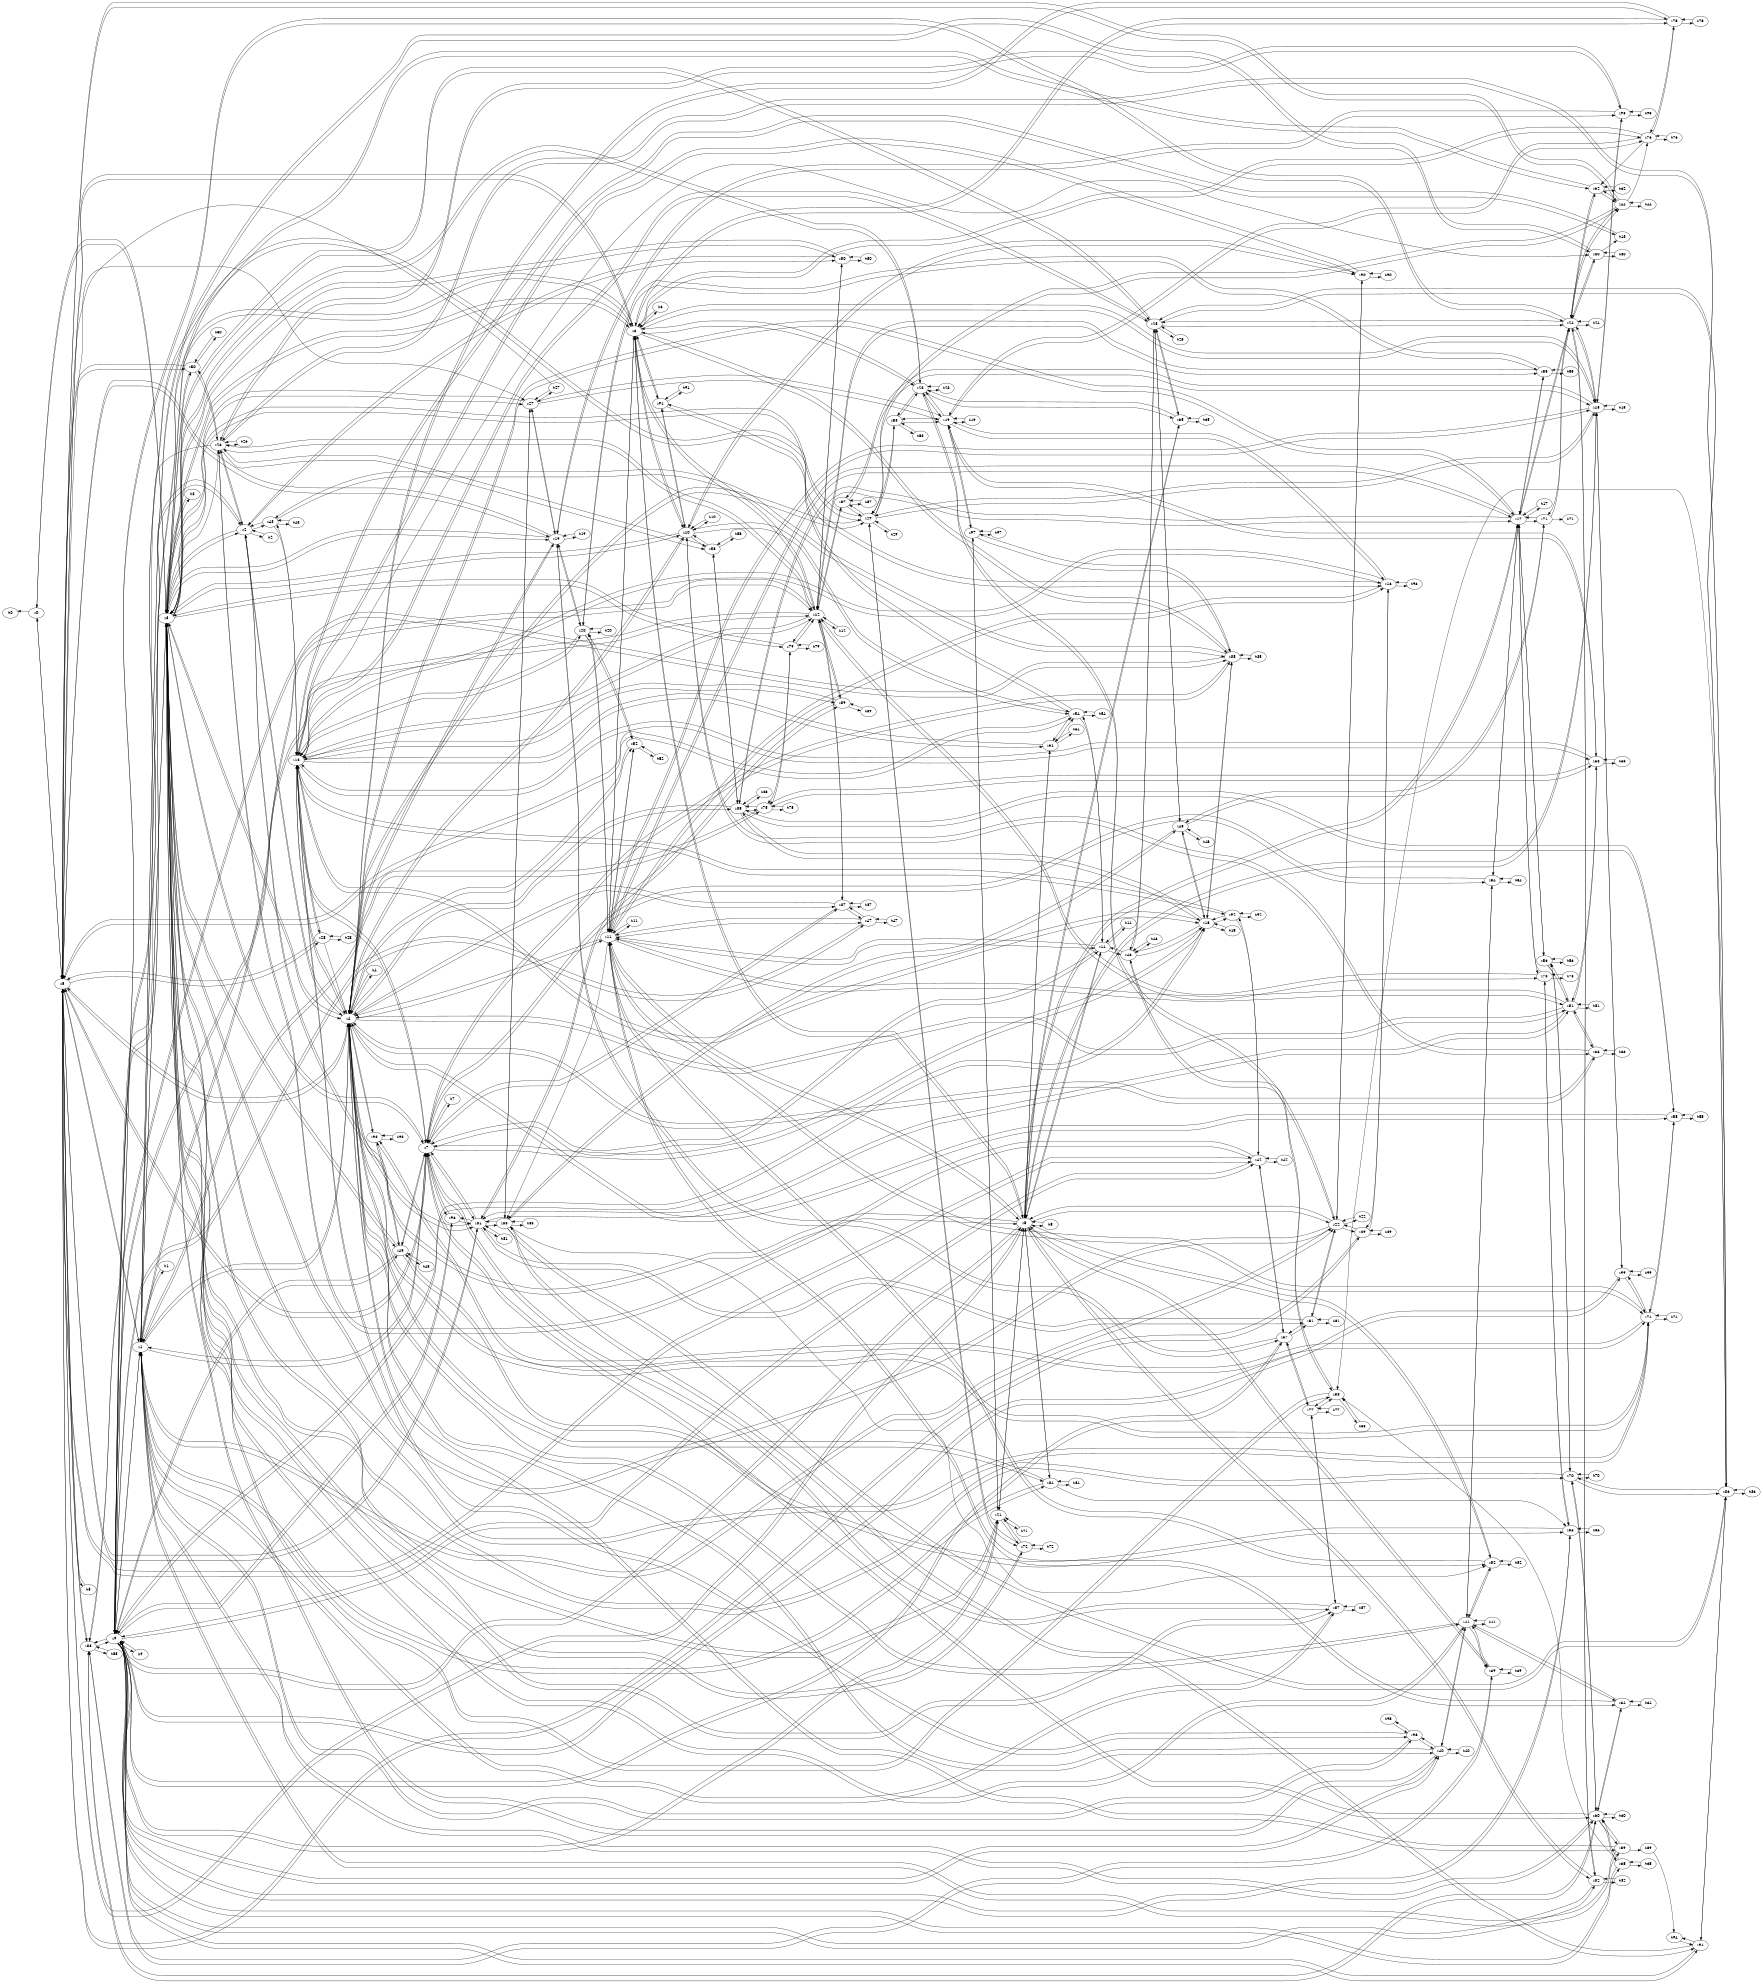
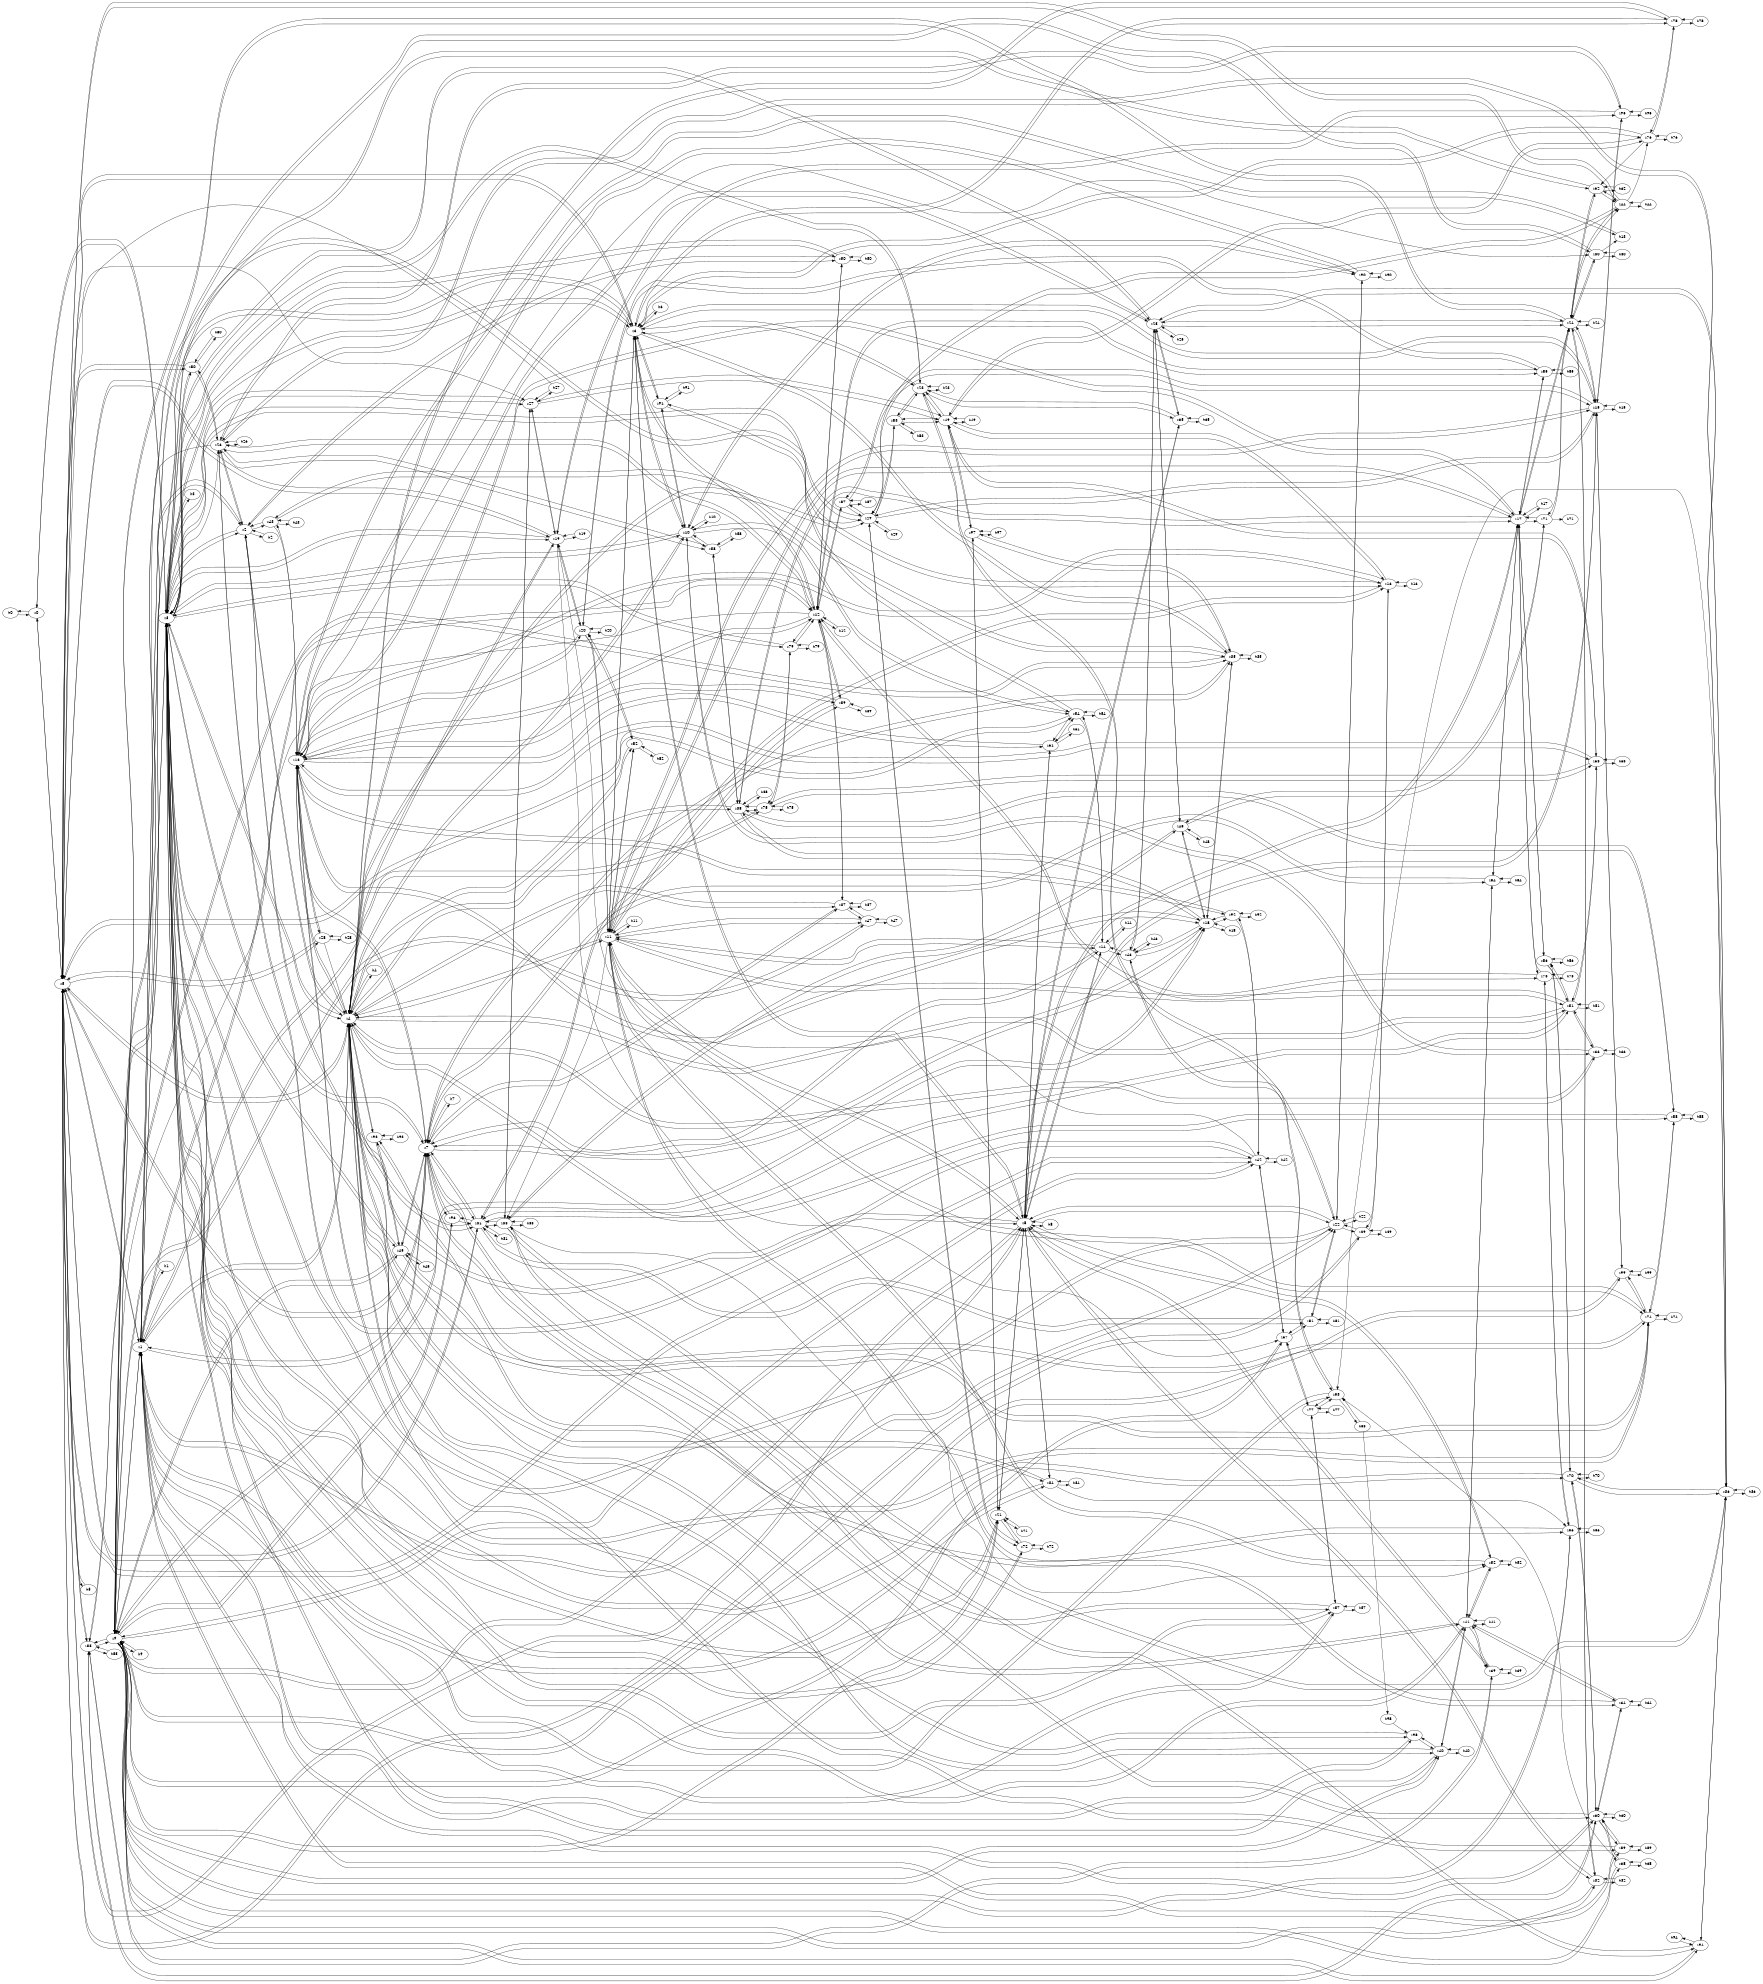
(1414, 584) -> (1414, 584)
none -> (22, 615)
(232, 989) -> none
(689, 1159) -> (724, 1044)
(1404, 1727) -> (1375, 1571)
(1668, 1890) -> (1637, 1846)
